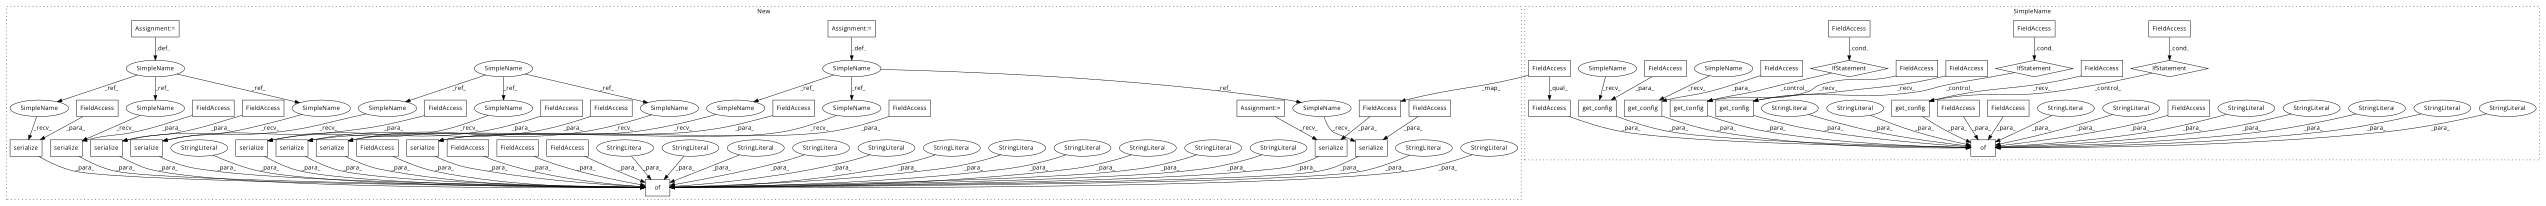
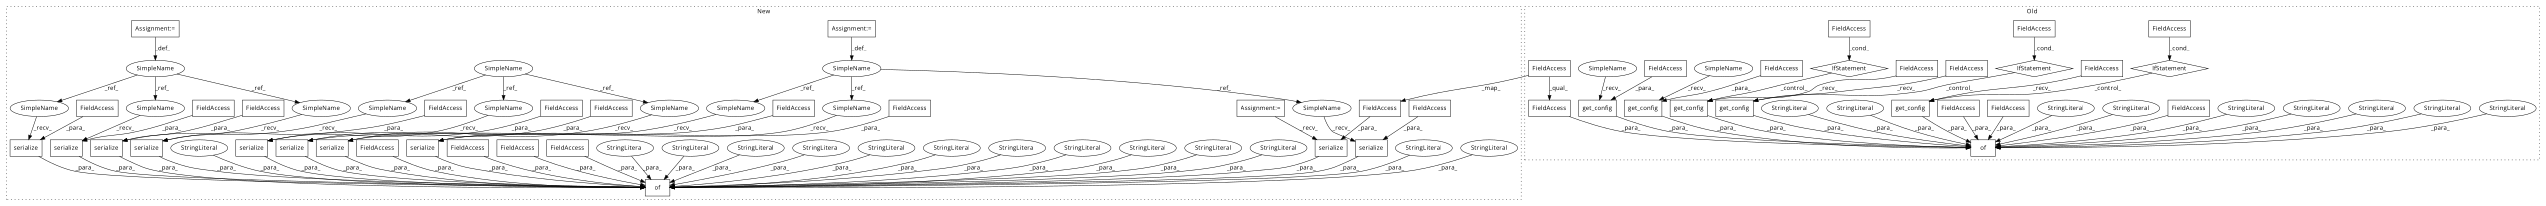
(2032, 12) -> (2032, 12)
